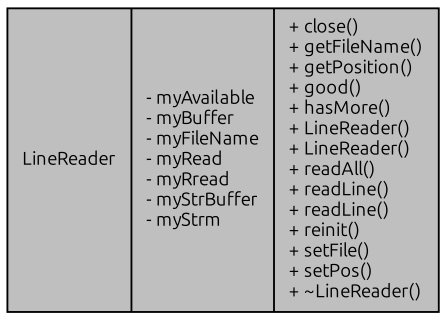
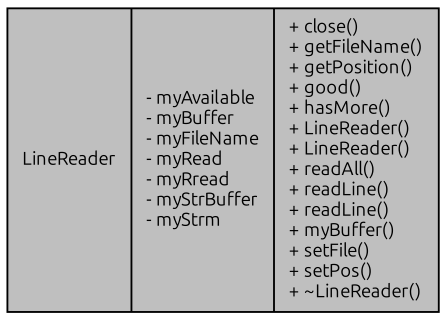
(325, 230) -> (343, 230)
